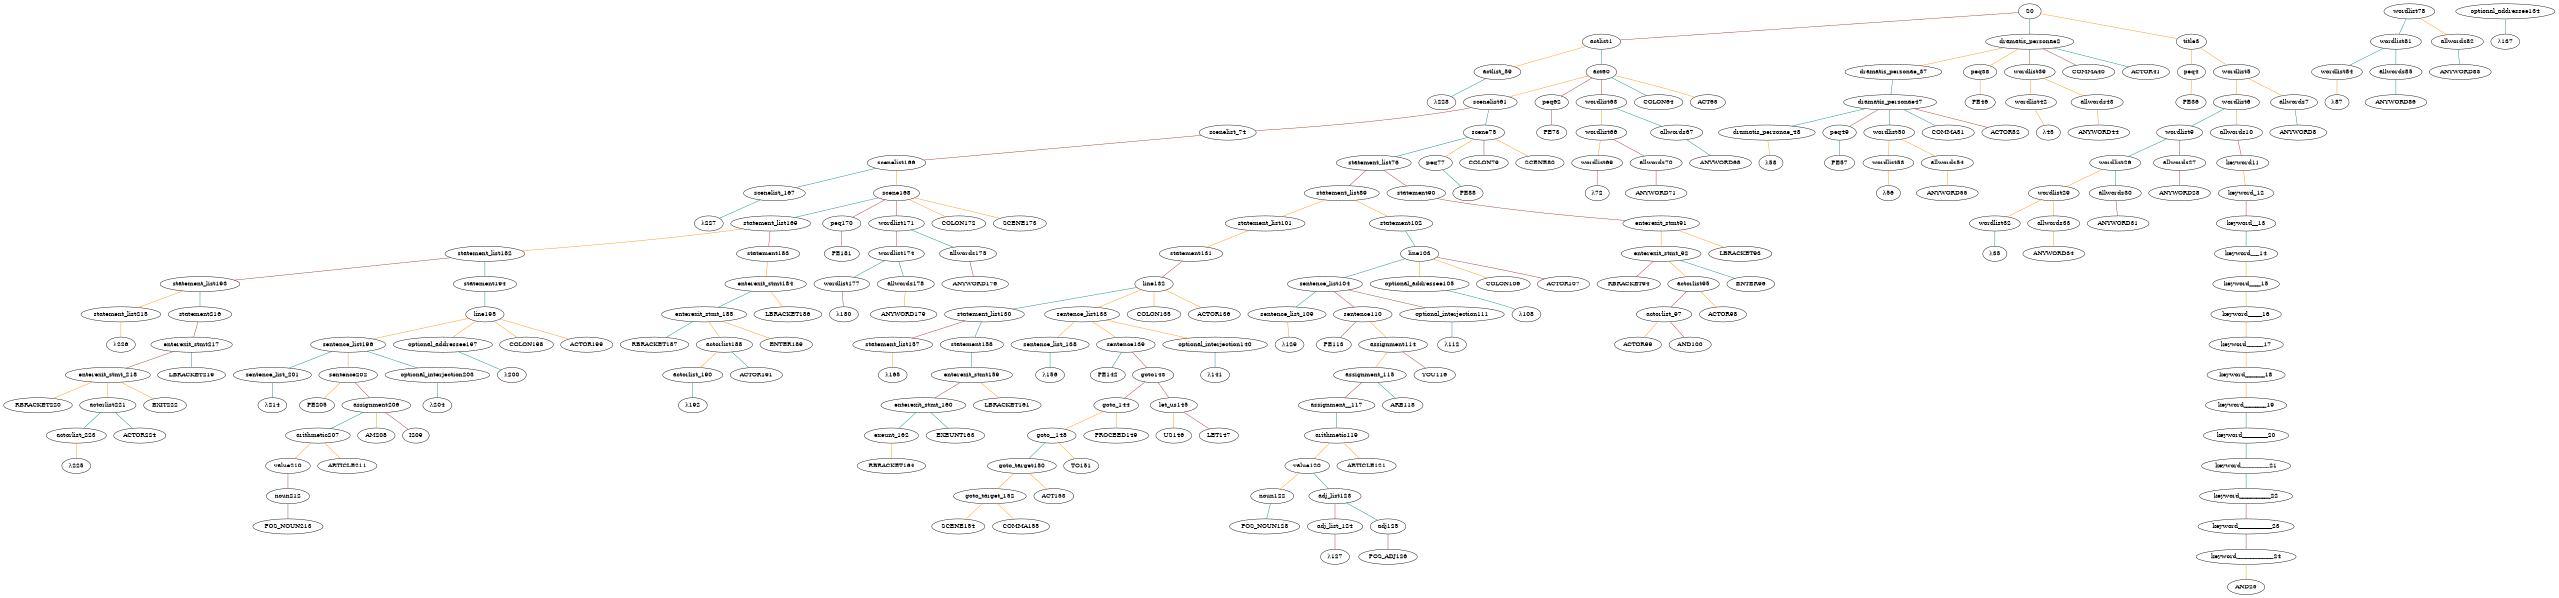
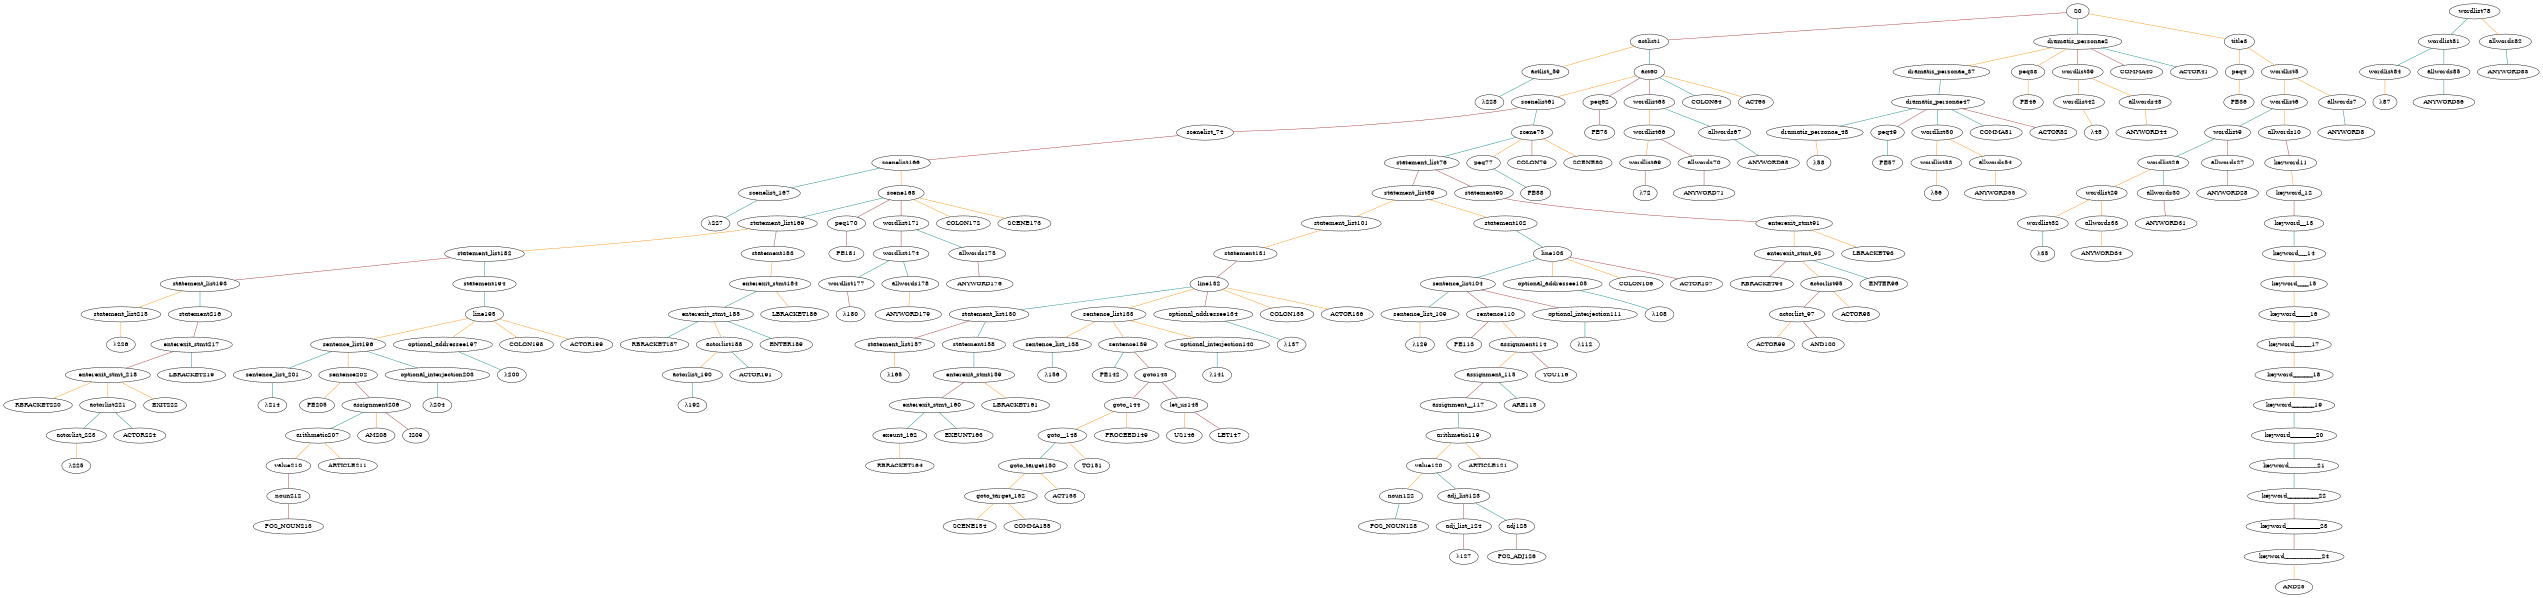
none -> (1206, 299)
(746, 330) -> (750, 330)
